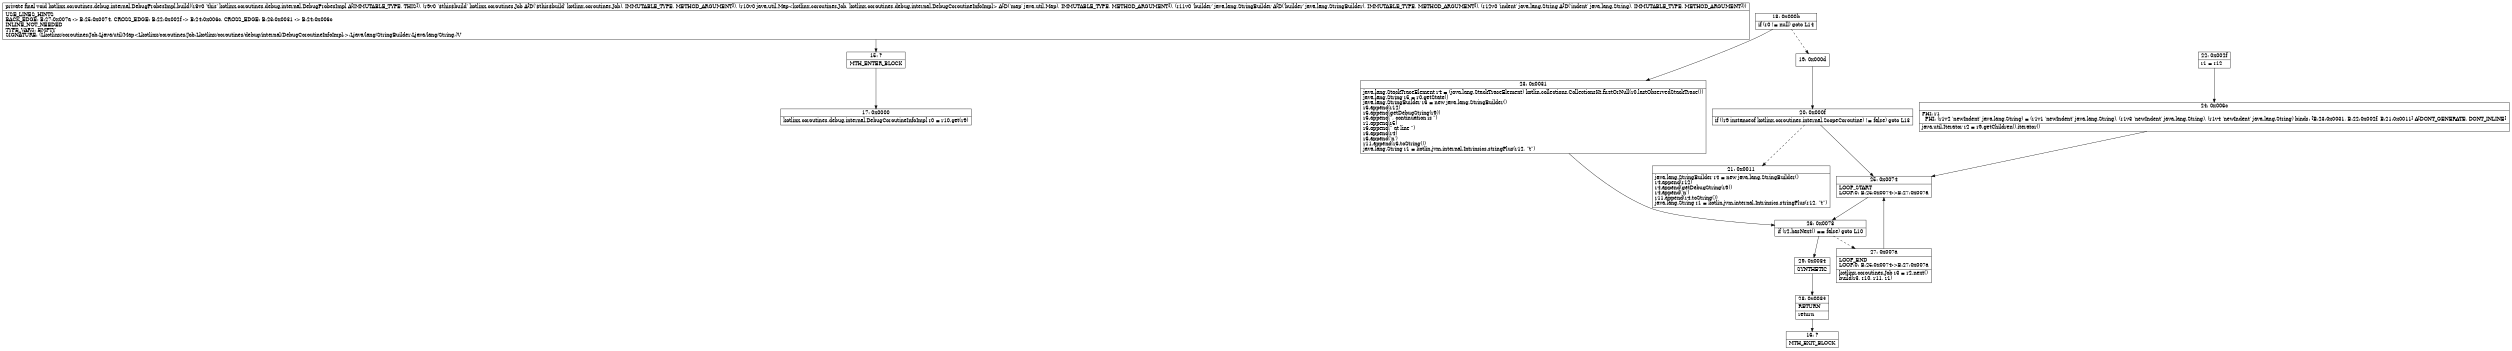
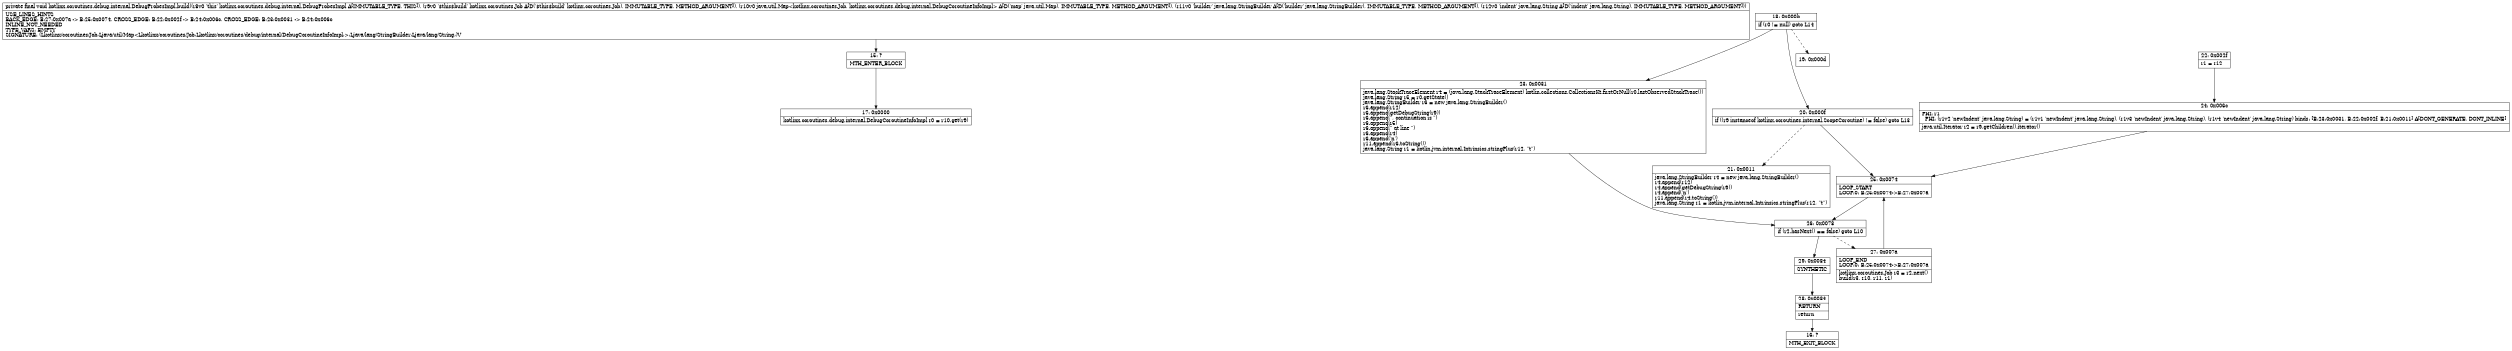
(1813, 86) -> (1793, 69)
(1380, 124) -> (1380, 124)
